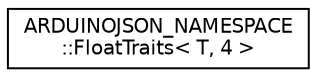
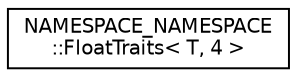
(158, 39) -> (148, 39)
